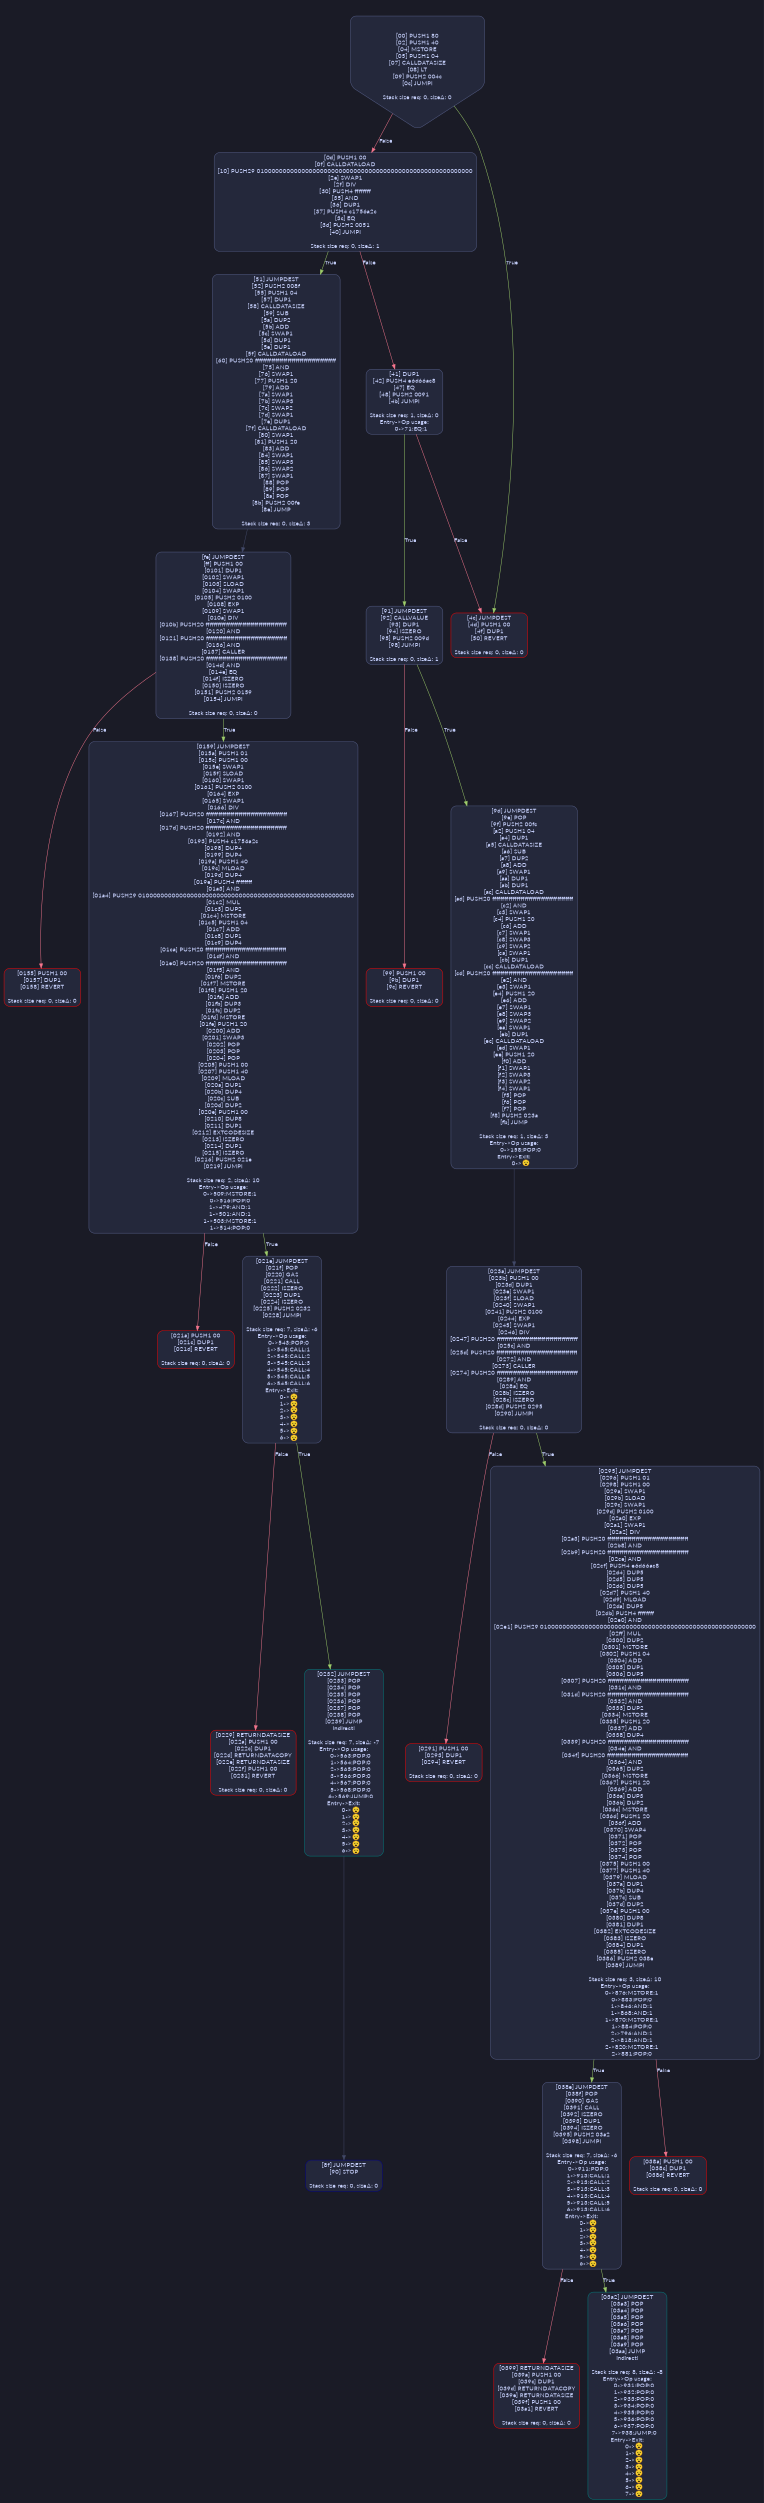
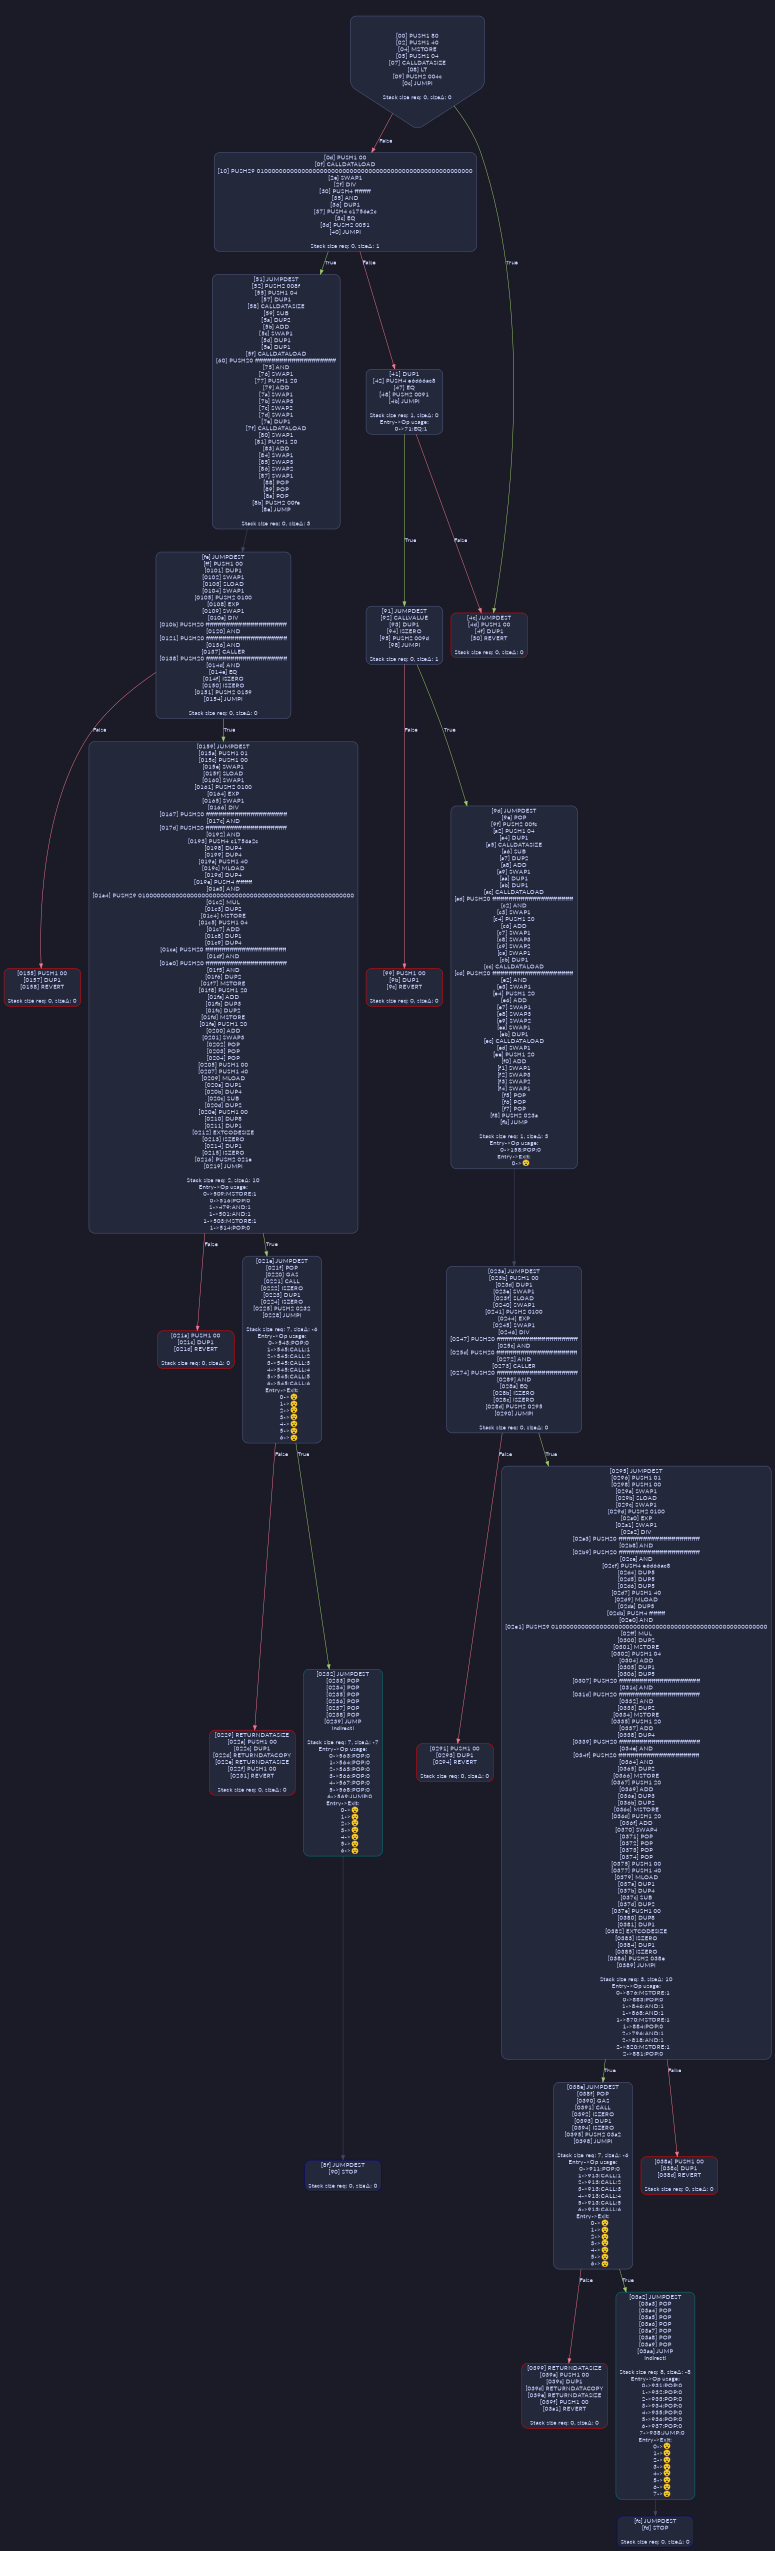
none -> (655, 2532)
